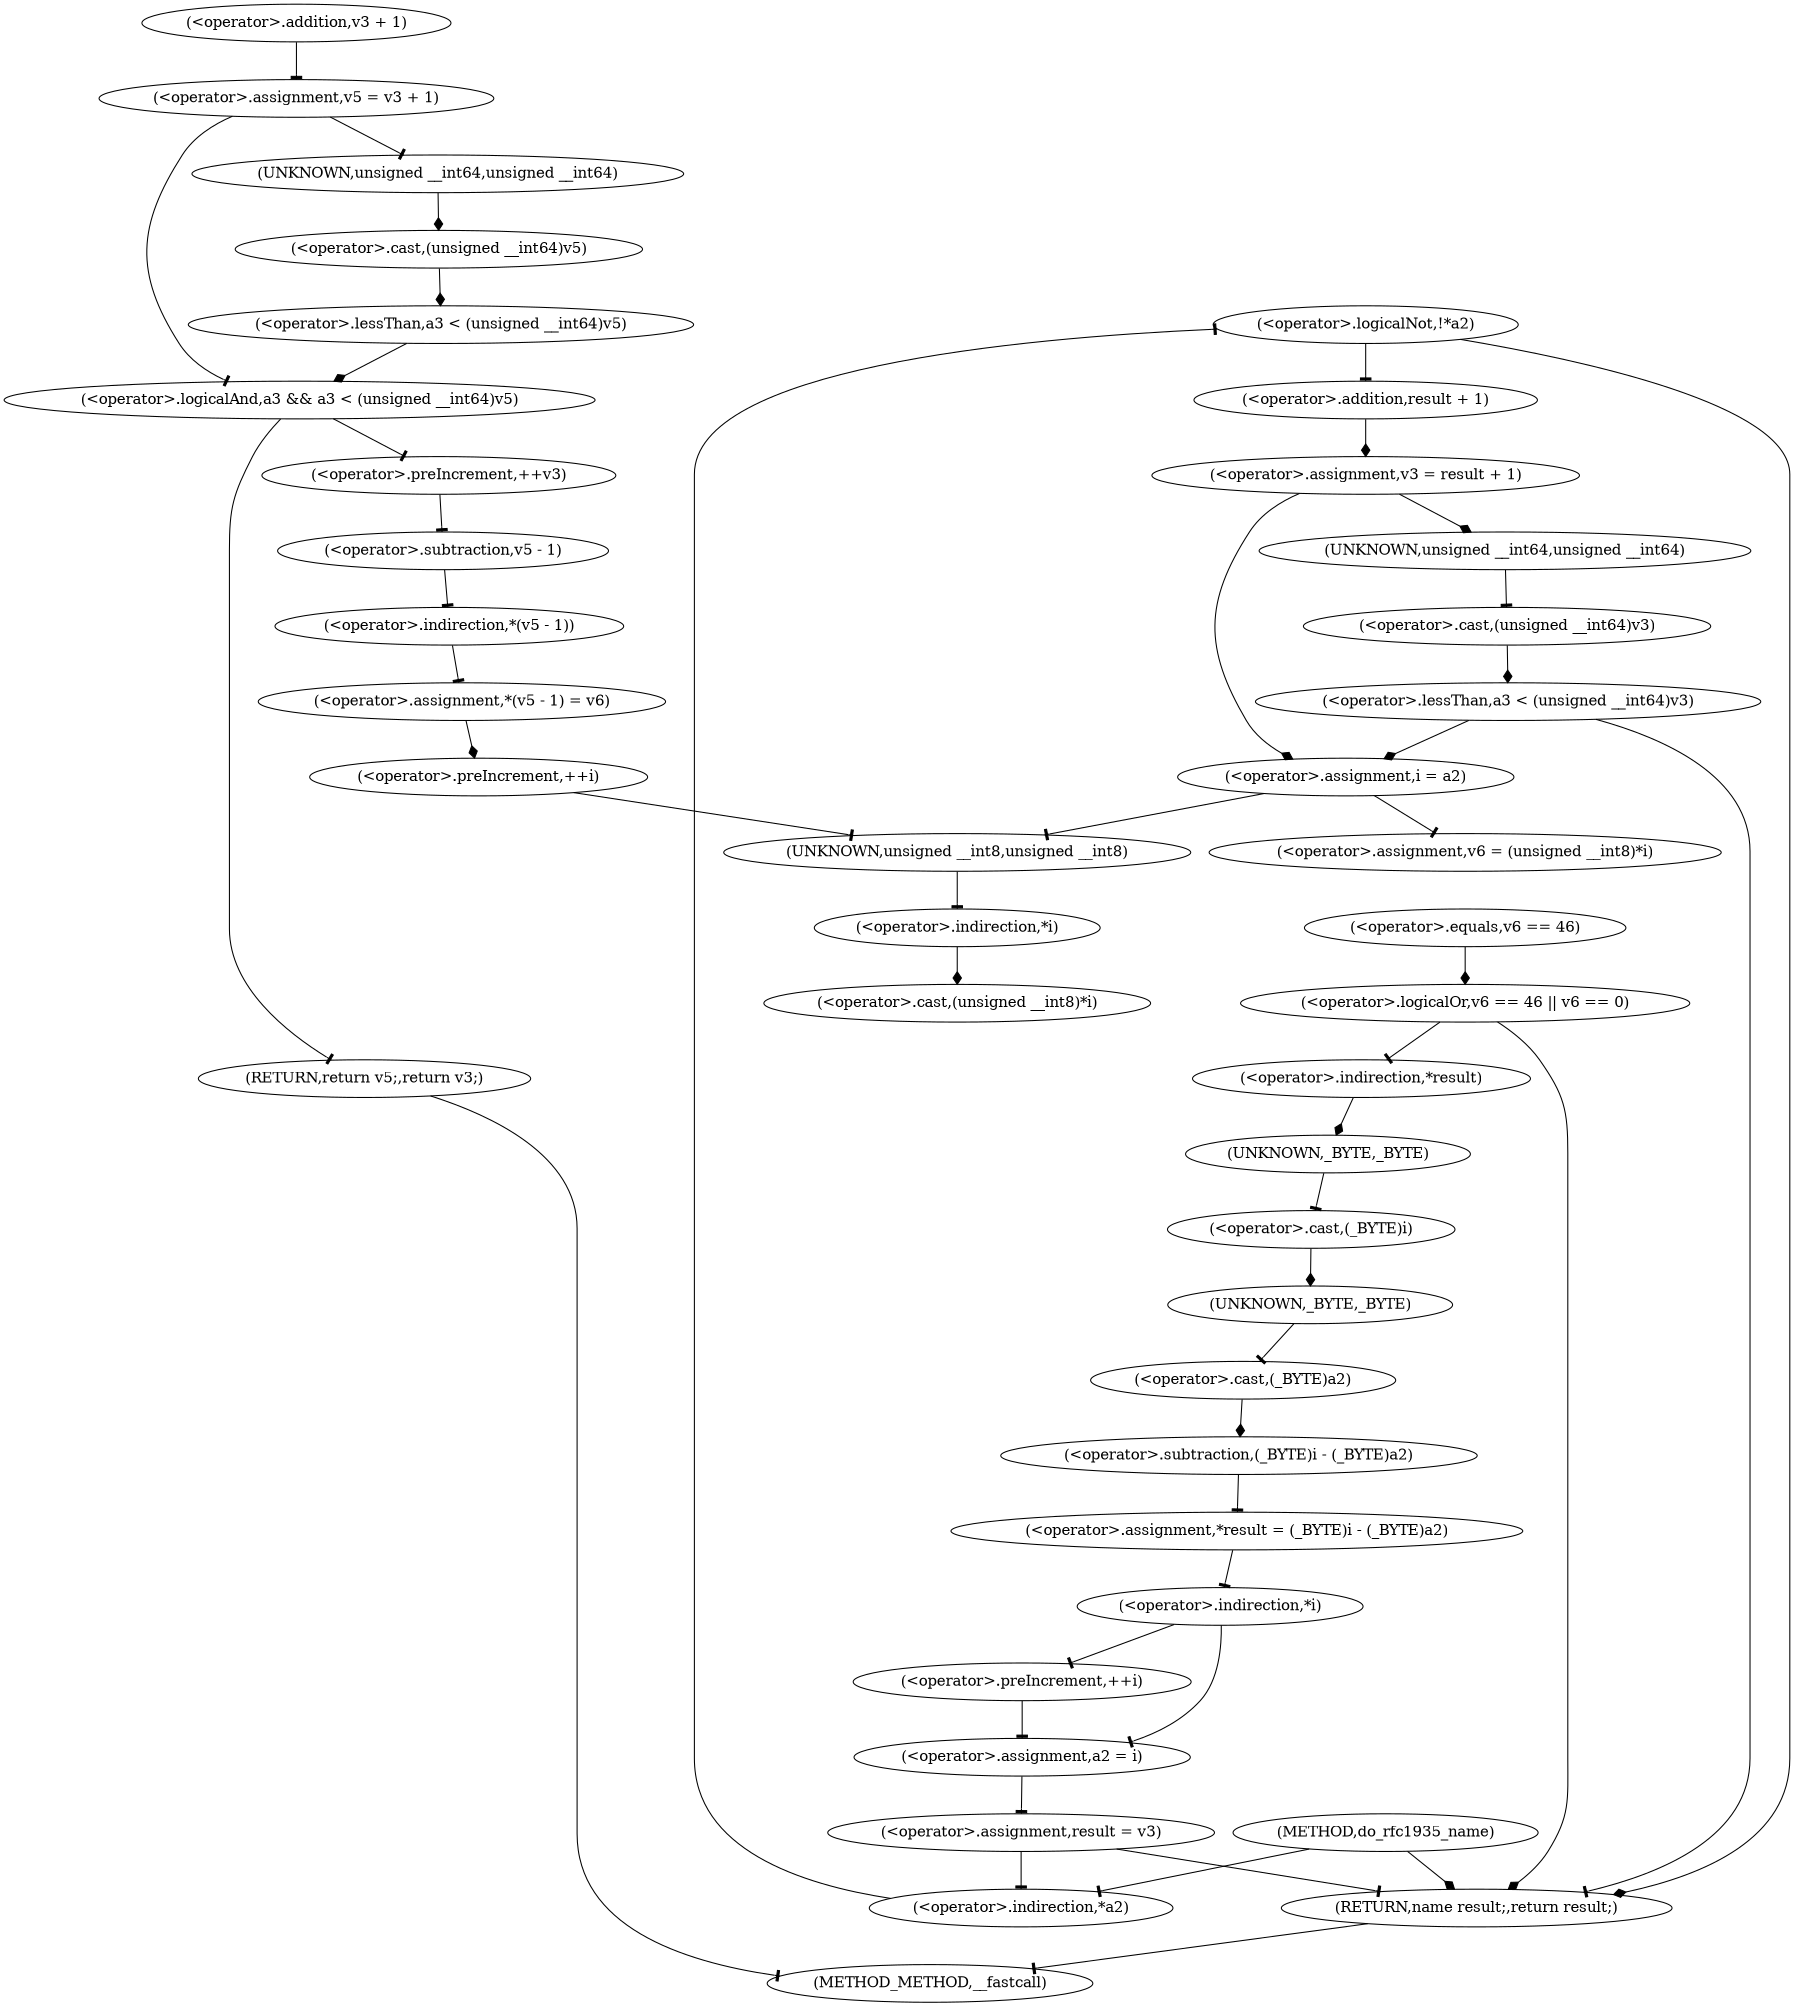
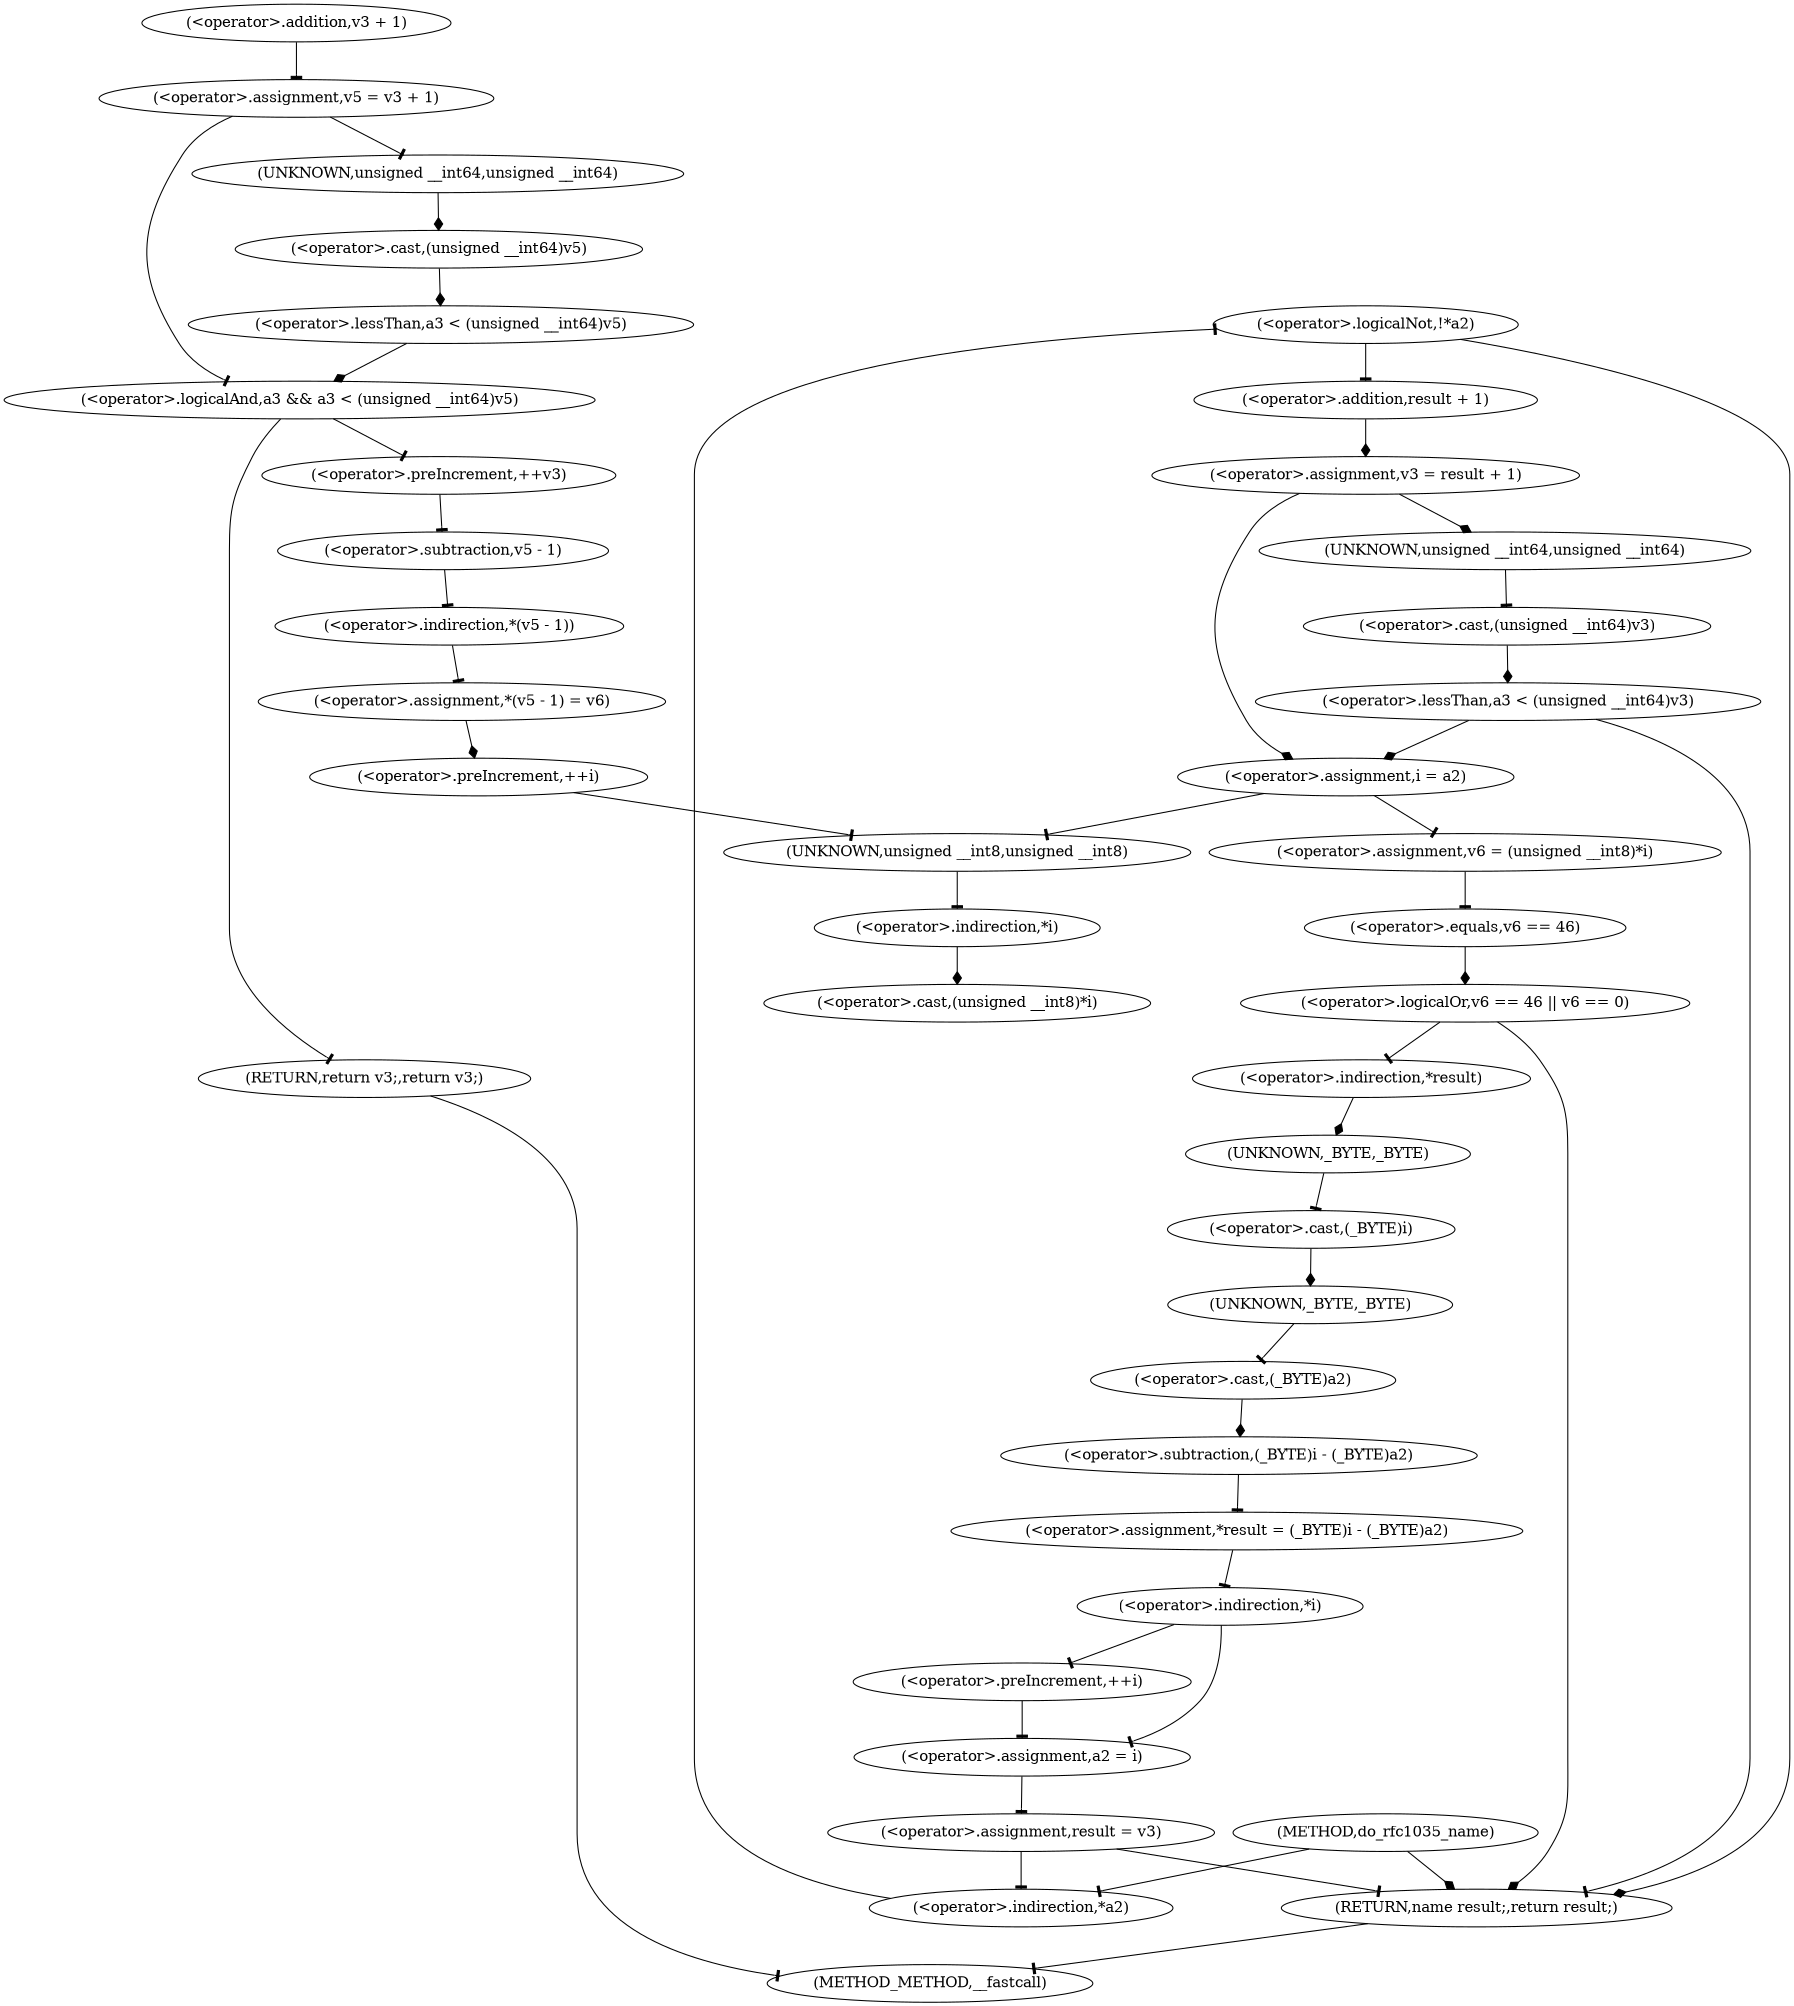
none -> (1465, 888)
(365, 1079) -> (365, 1079)
(1386, 1833) -> (1386, 1833)
